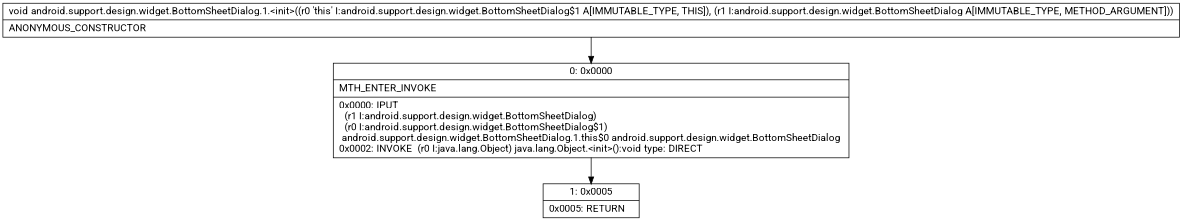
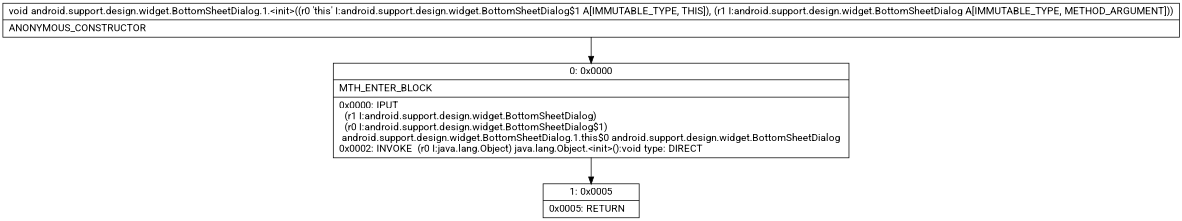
(388, 88) -> (386, 88)
